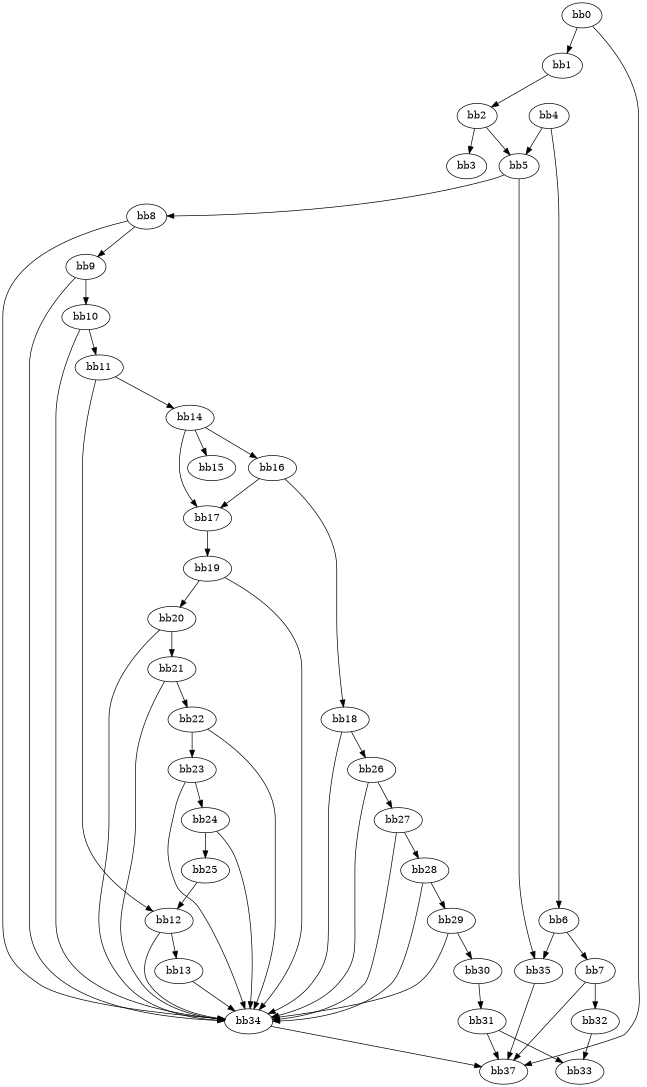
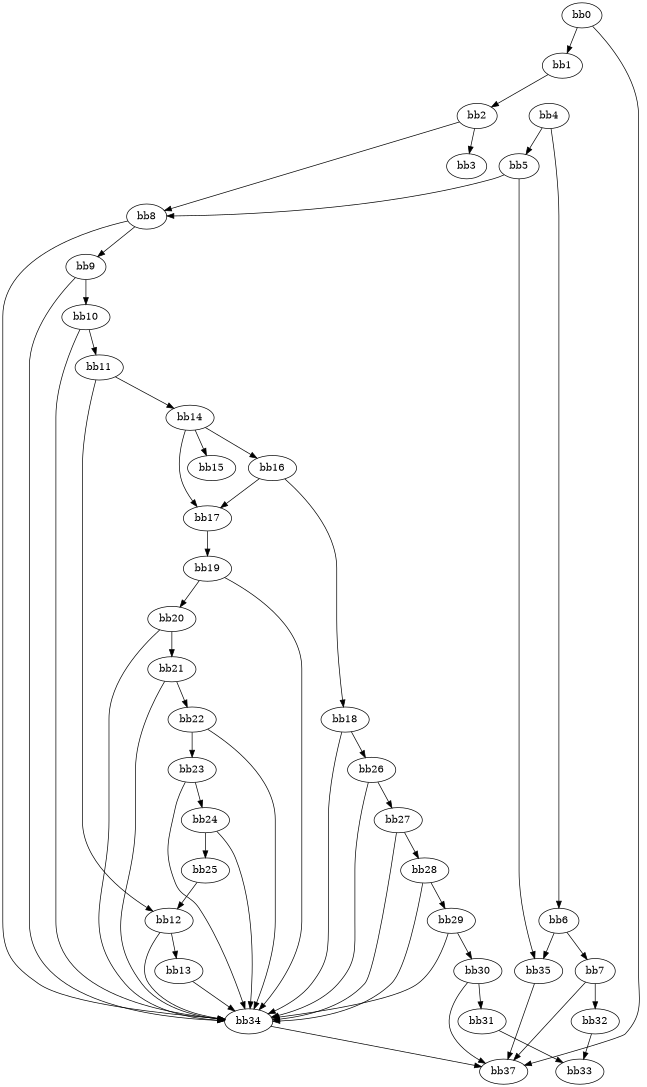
(496, 138) -> (315, 165)
(491, 1043) -> (449, 1025)
